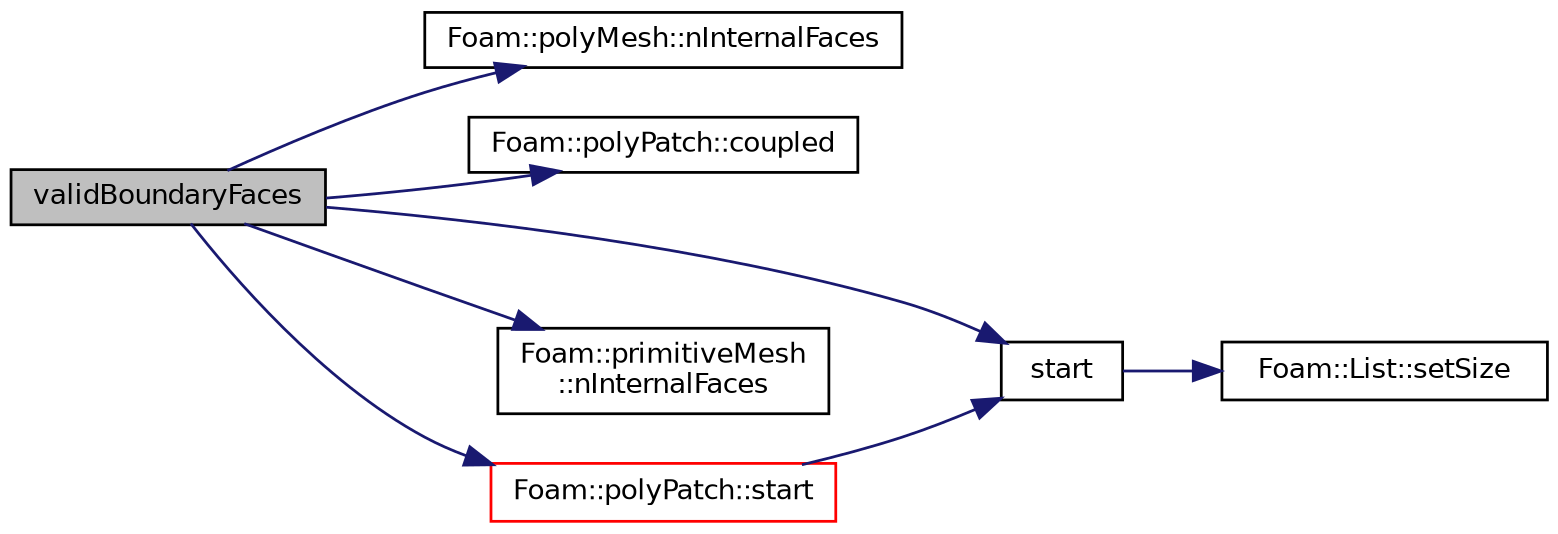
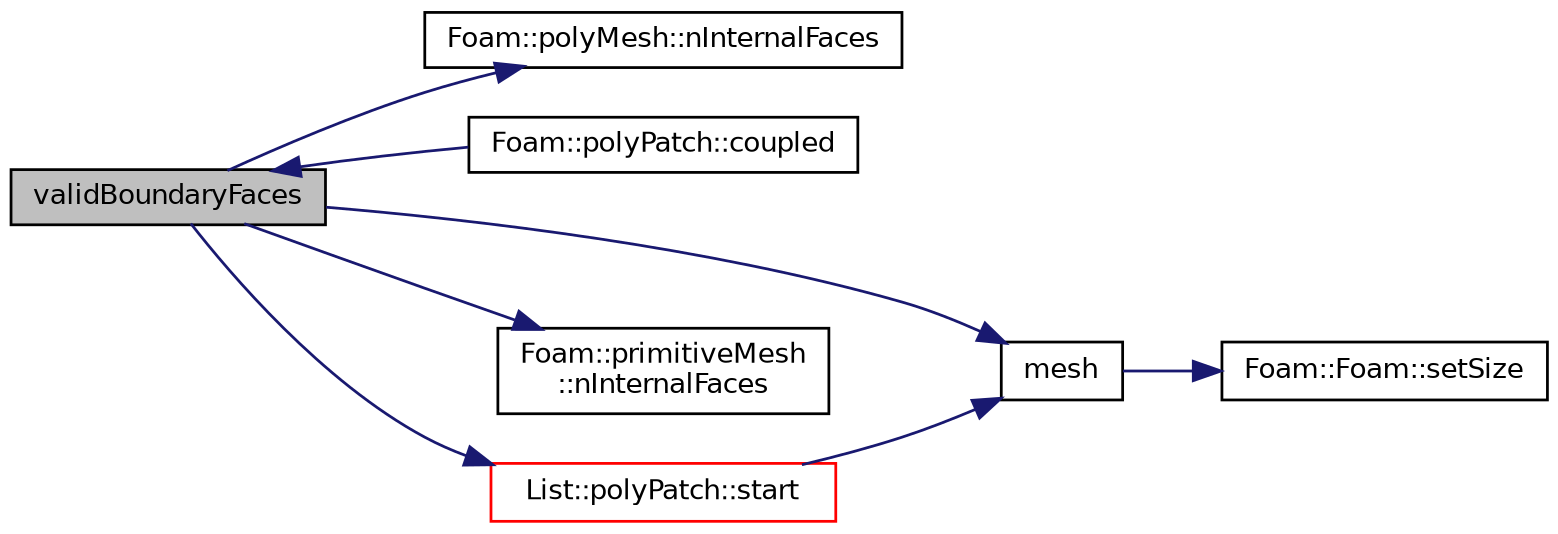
(429, 188) -> (384, 156)
(1062, 371) -> (1062, 371)
(1385, 371) -> (1385, 371)
(663, 492) -> (663, 492)
